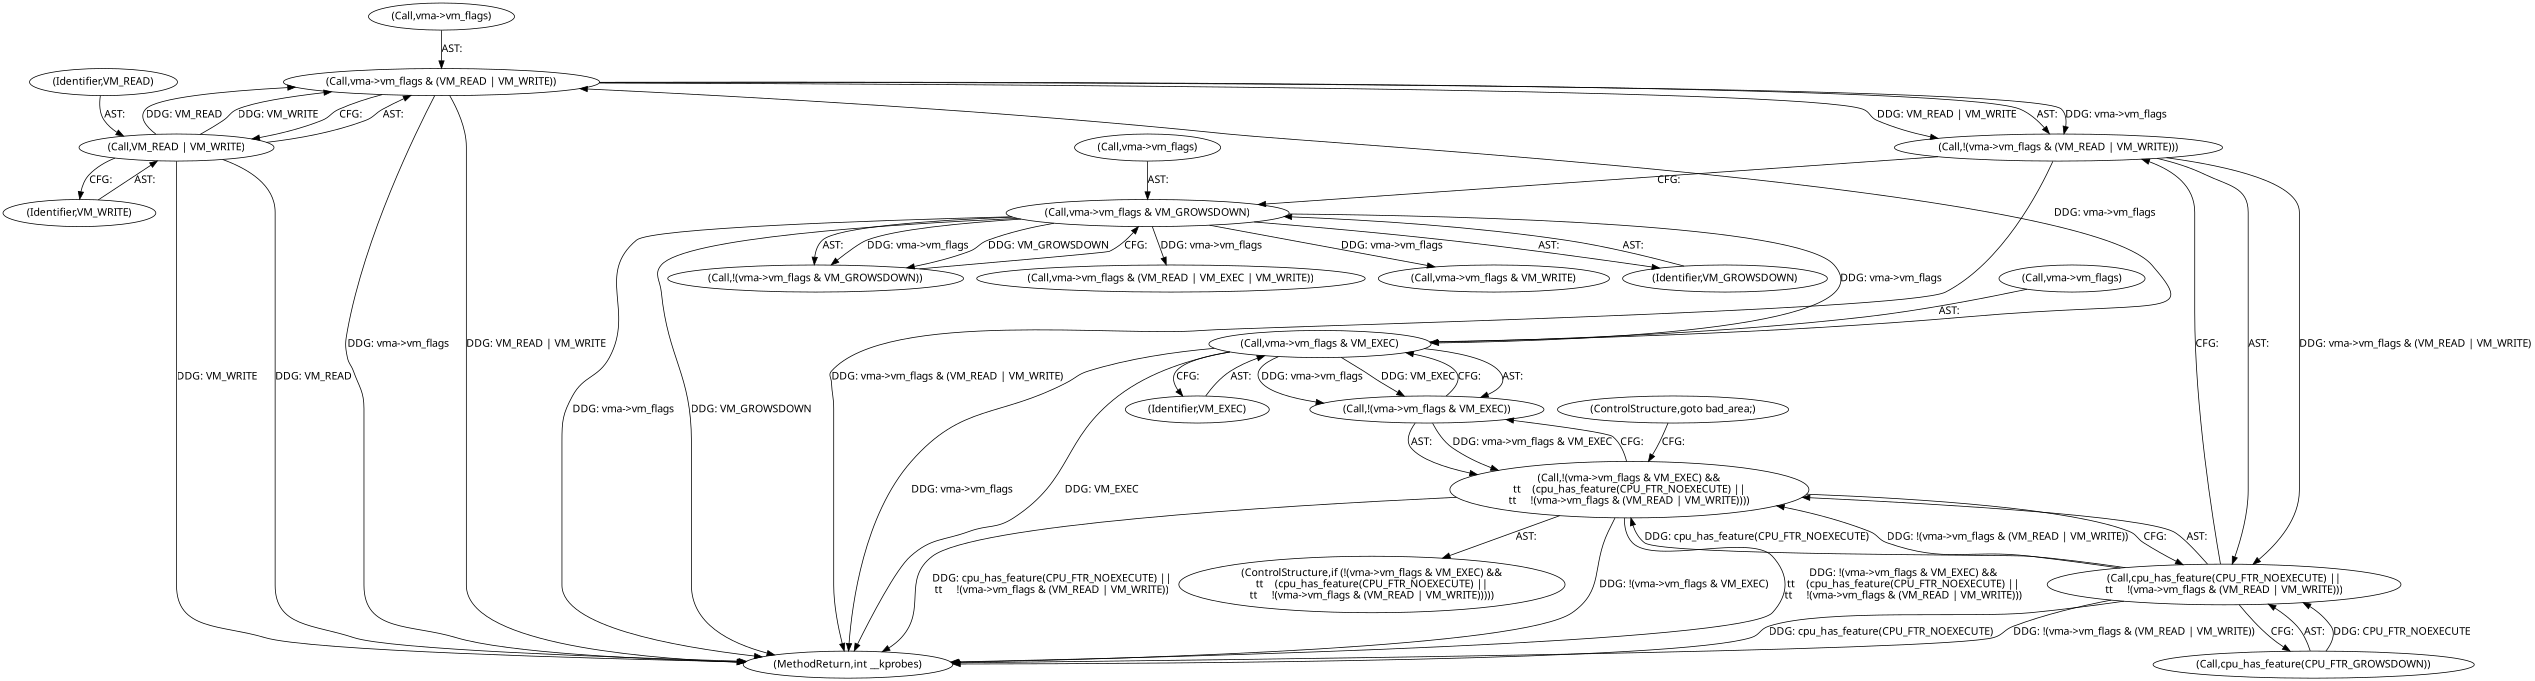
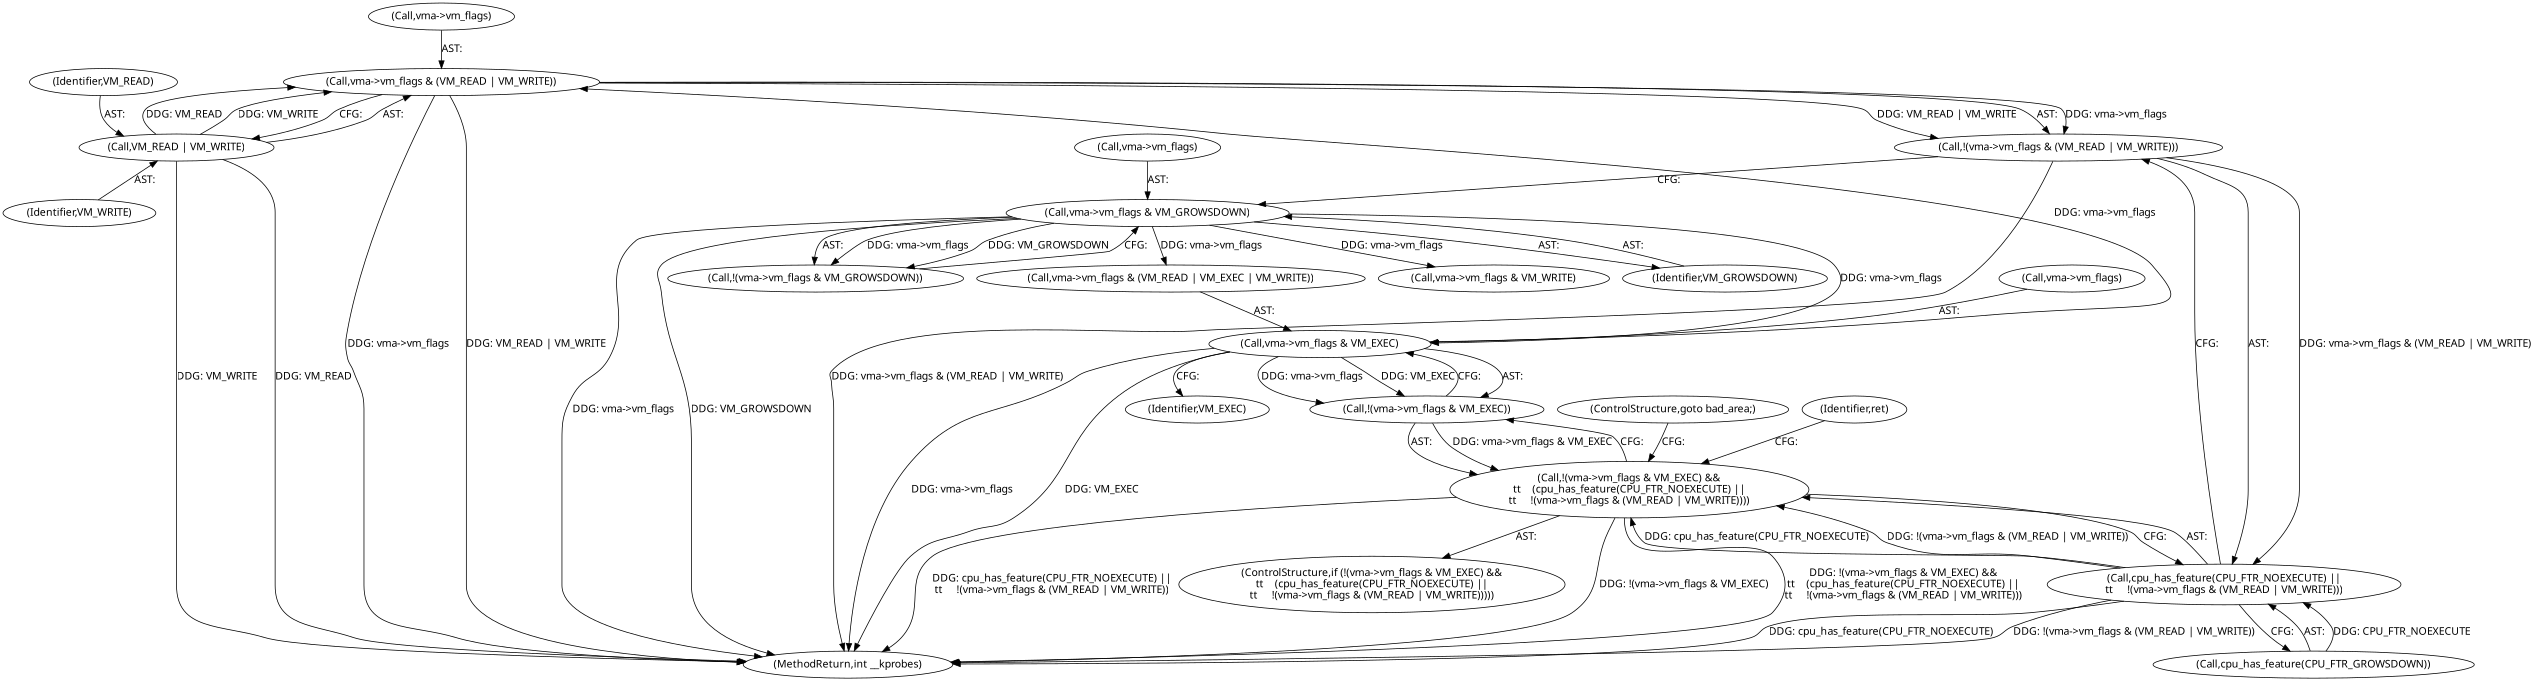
(93, 171) -> none
(1228, 373) -> (1242, 310)
none -> (1854, 410)
